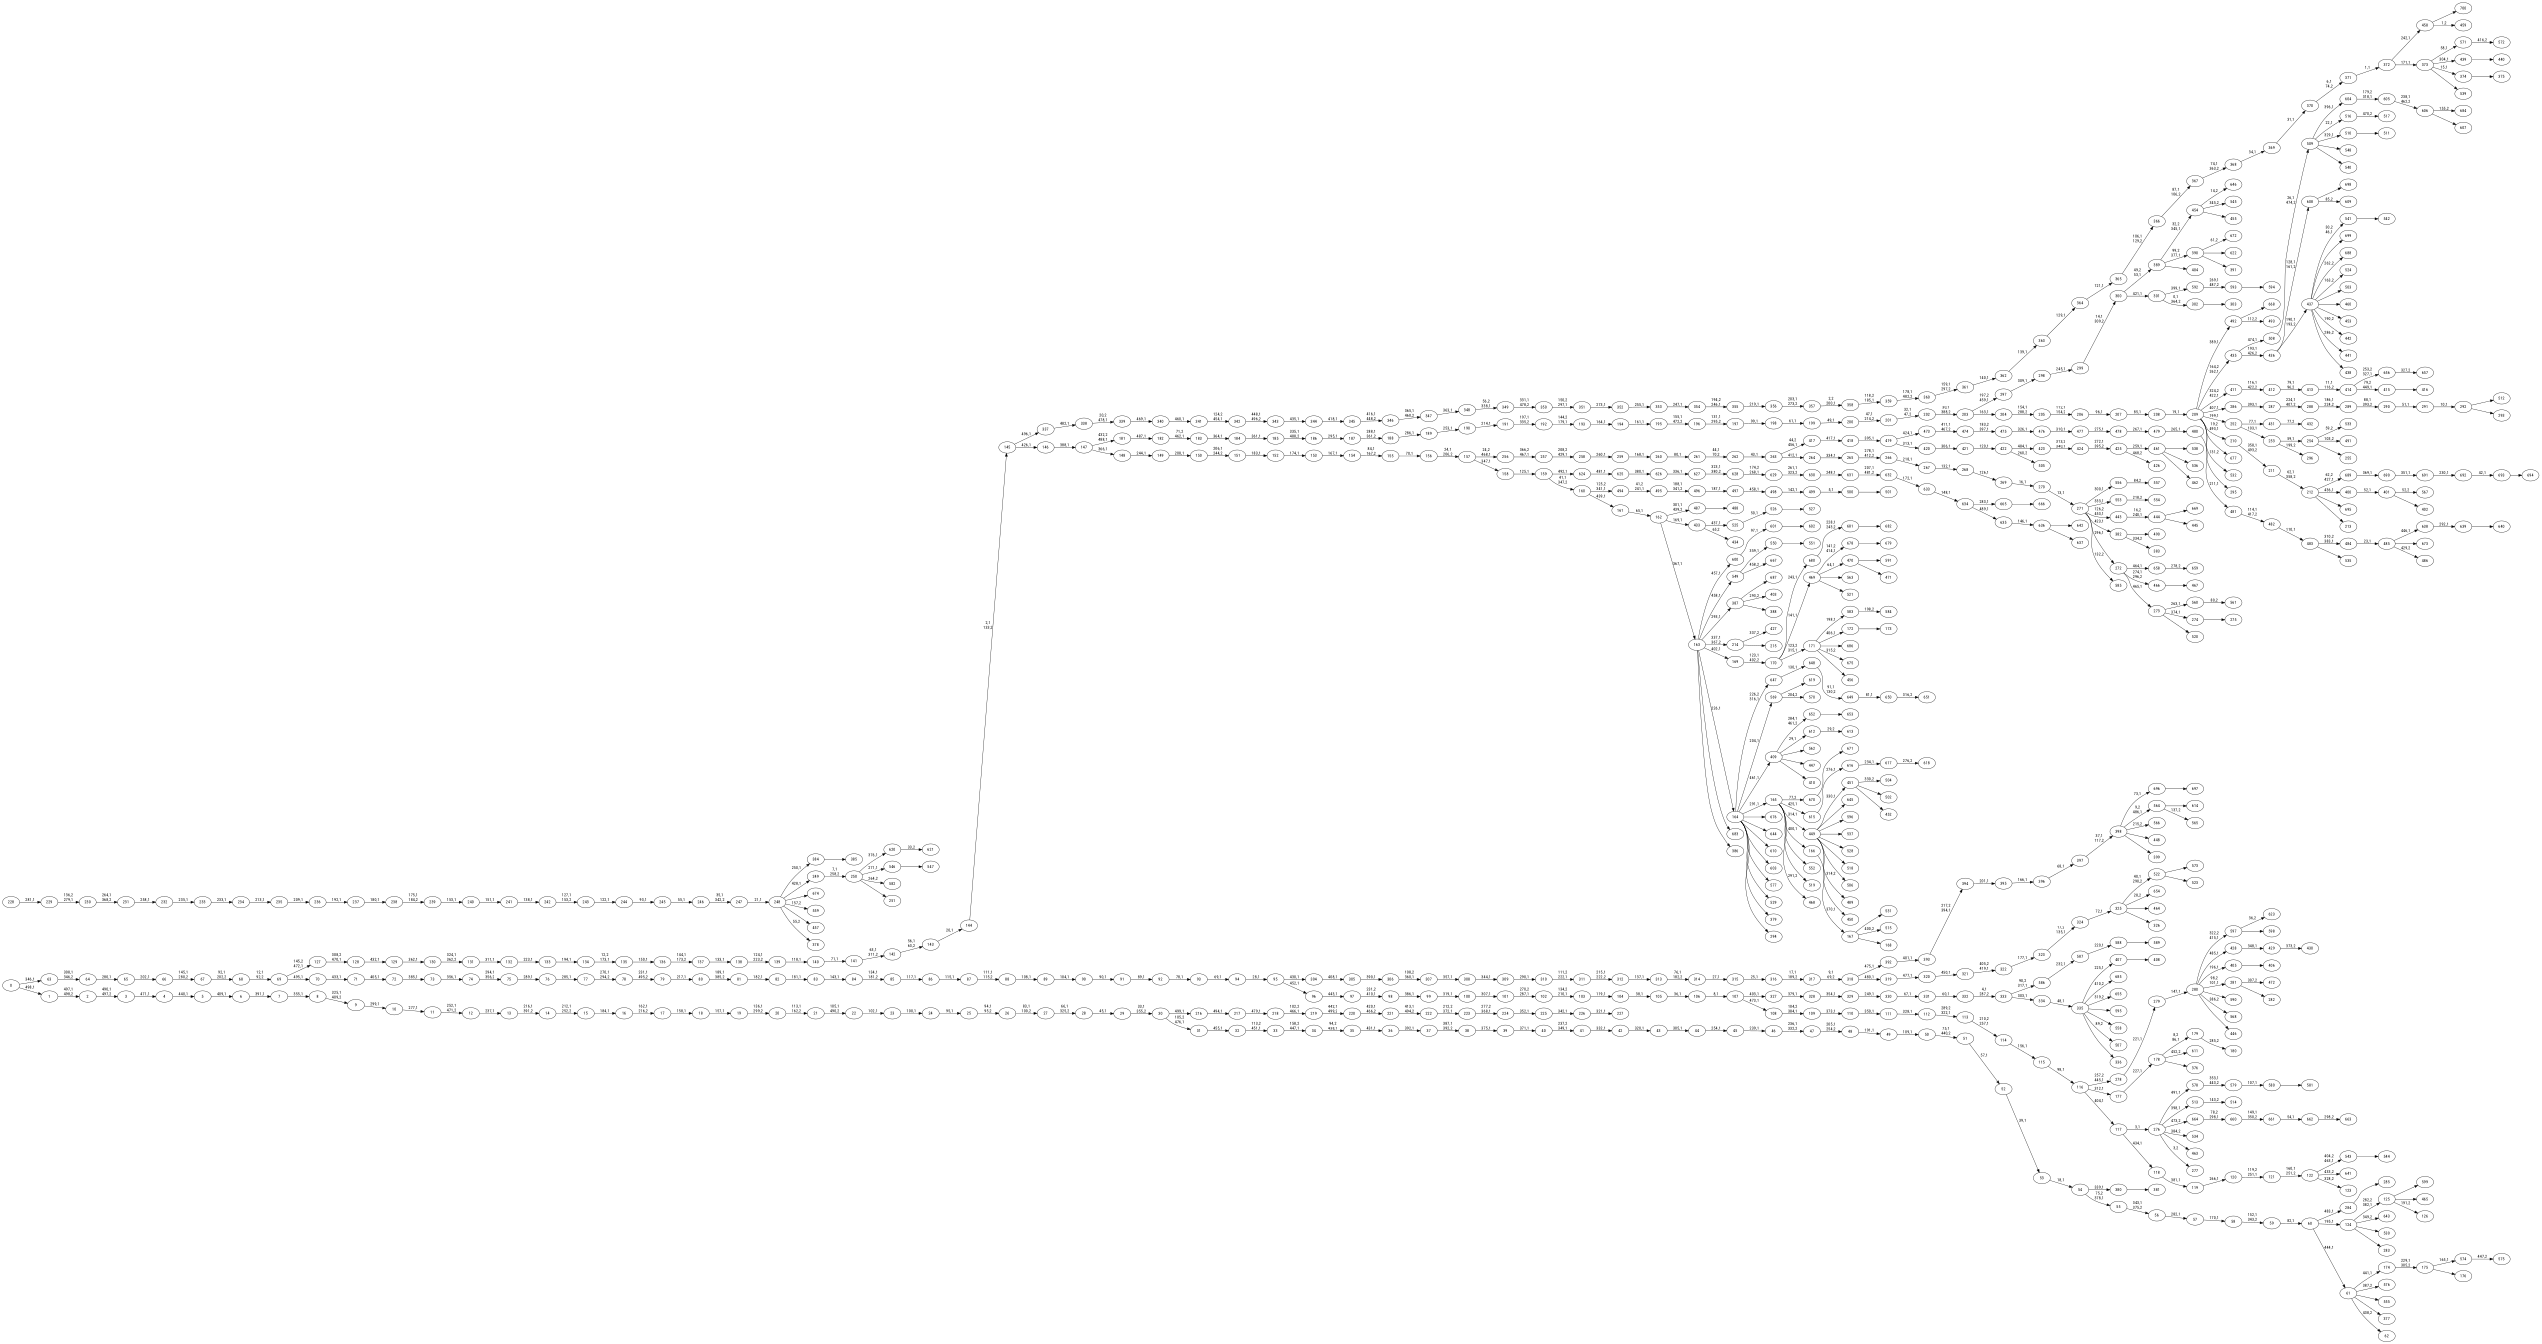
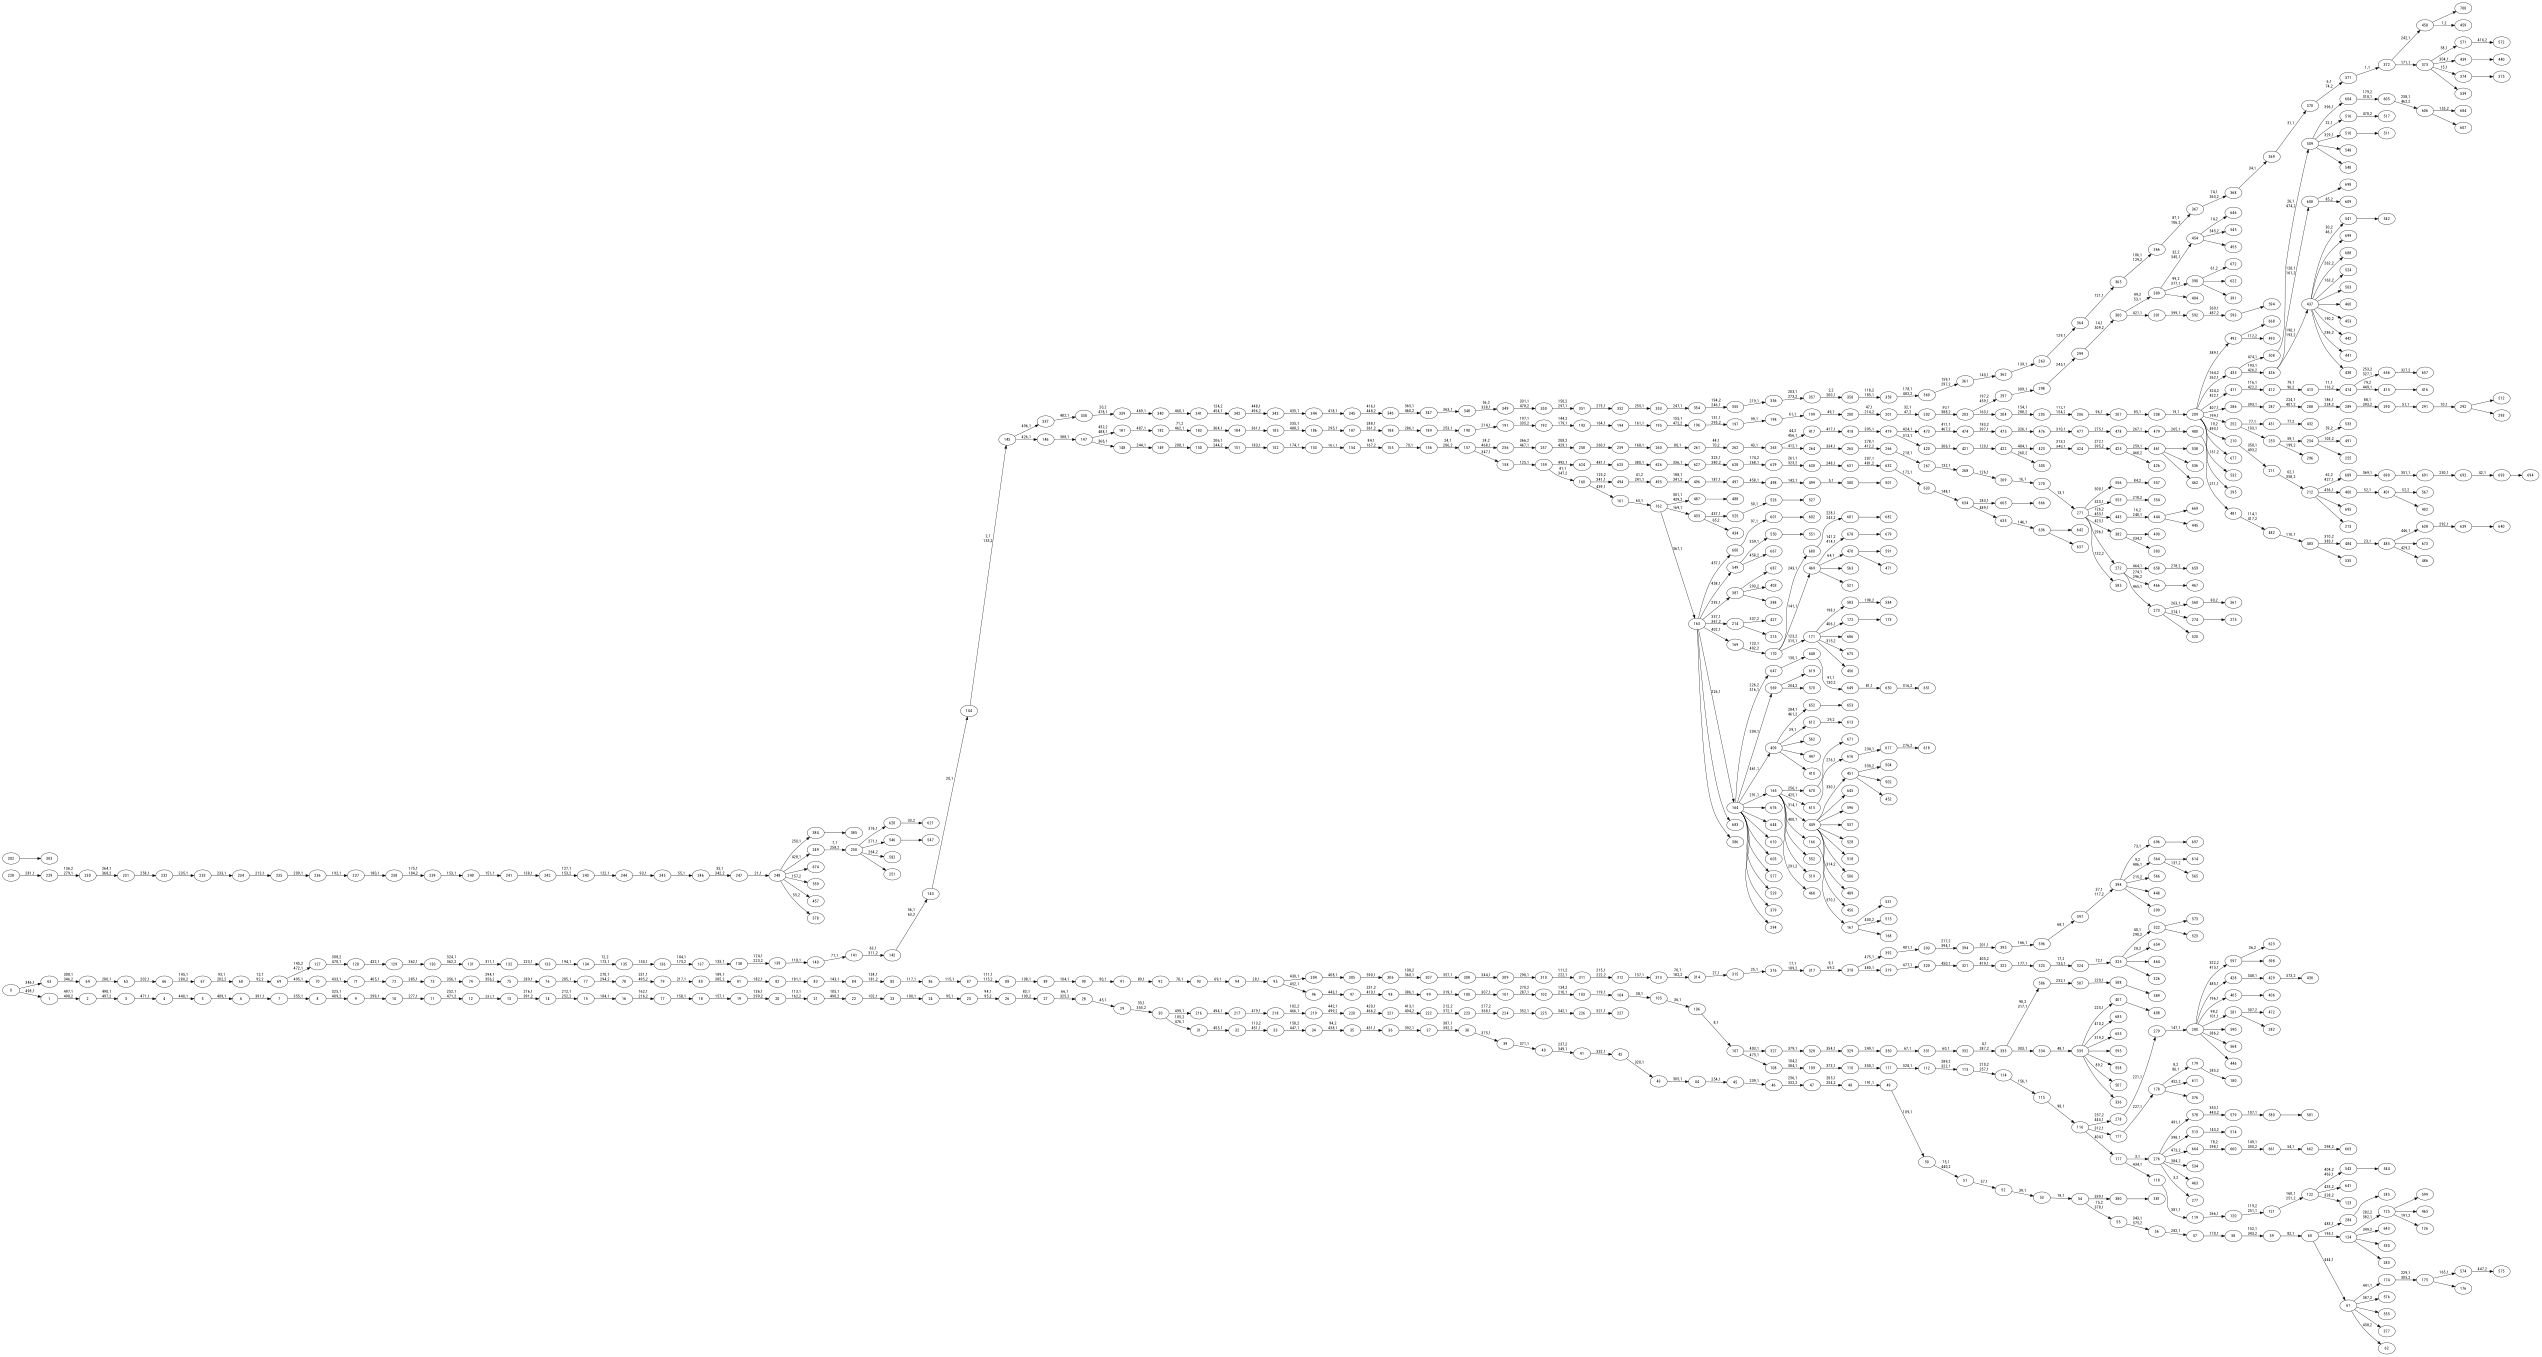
(2173, 304) -> none
(1793, 798) -> (1793, 788)
